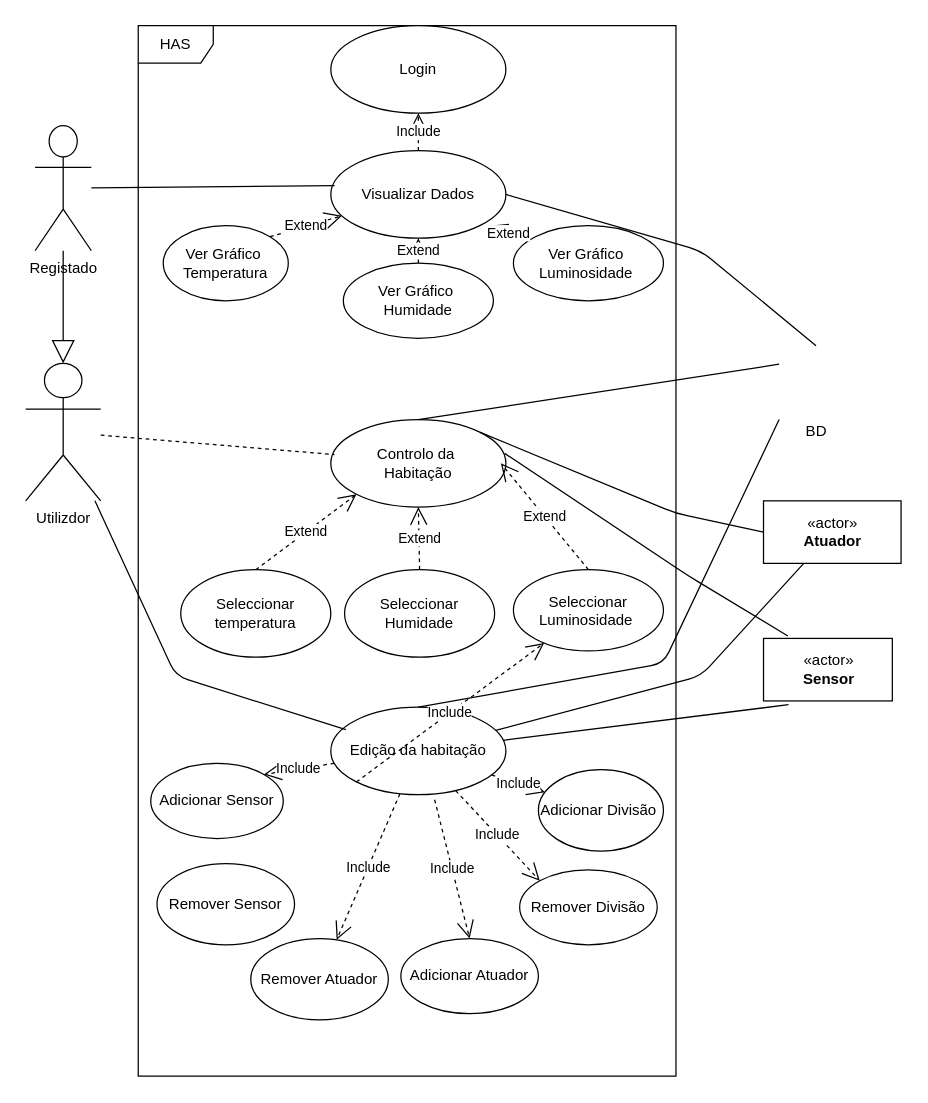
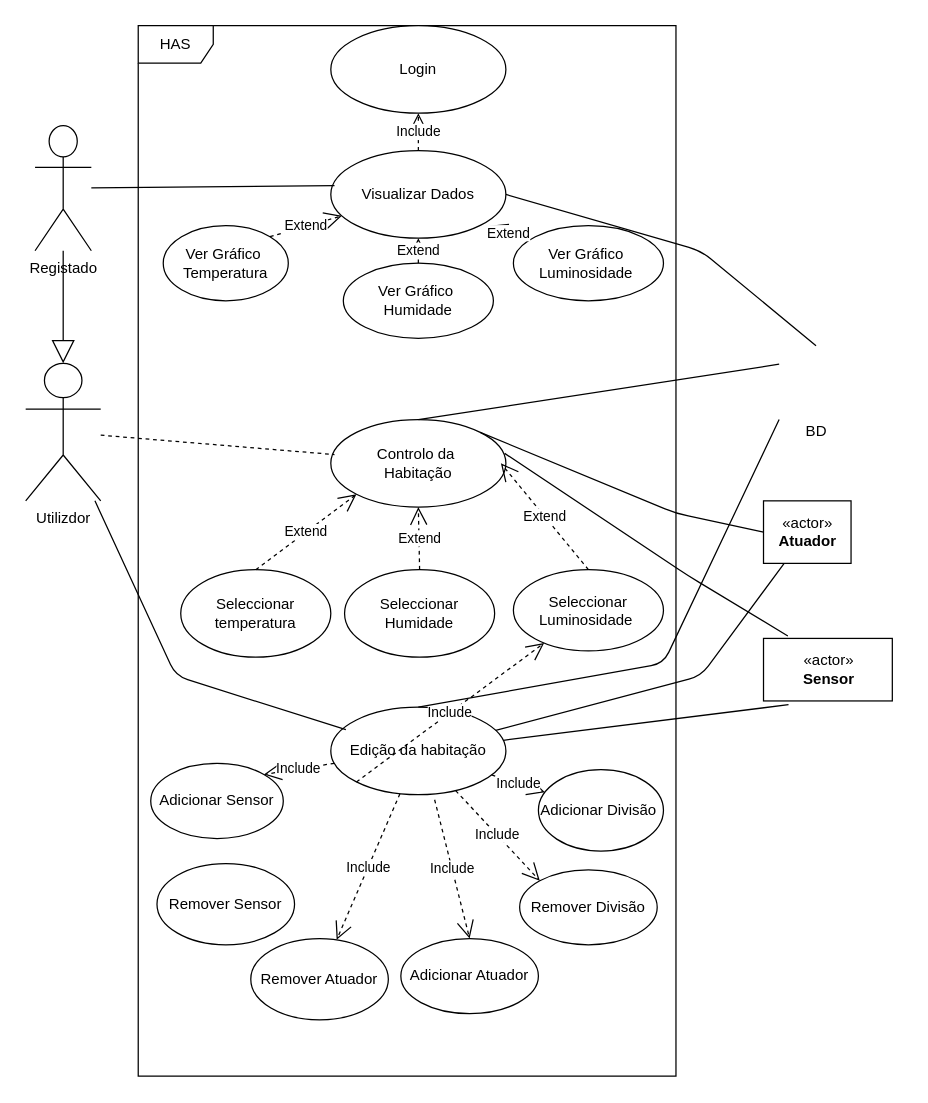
(832, 532) -> (807, 532)
